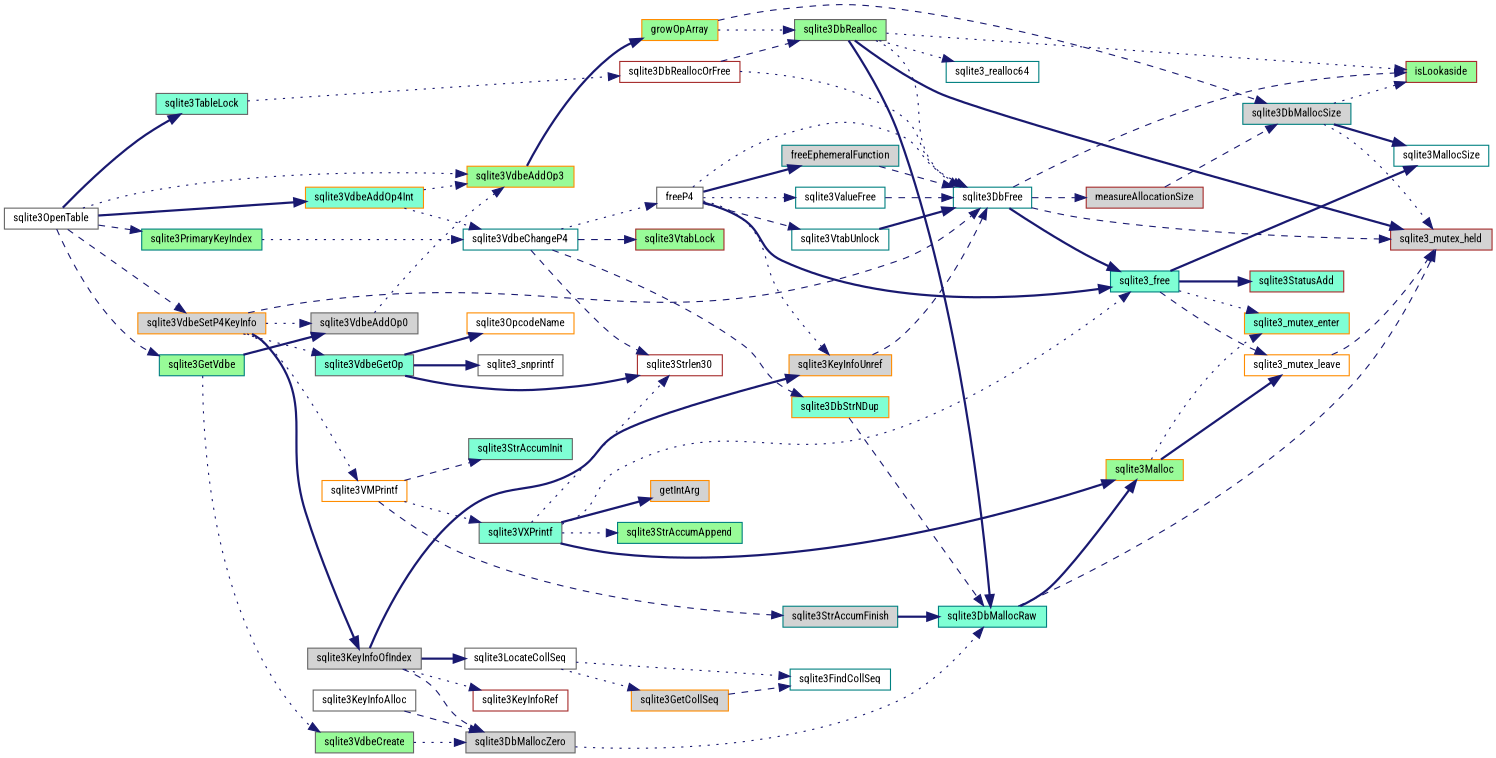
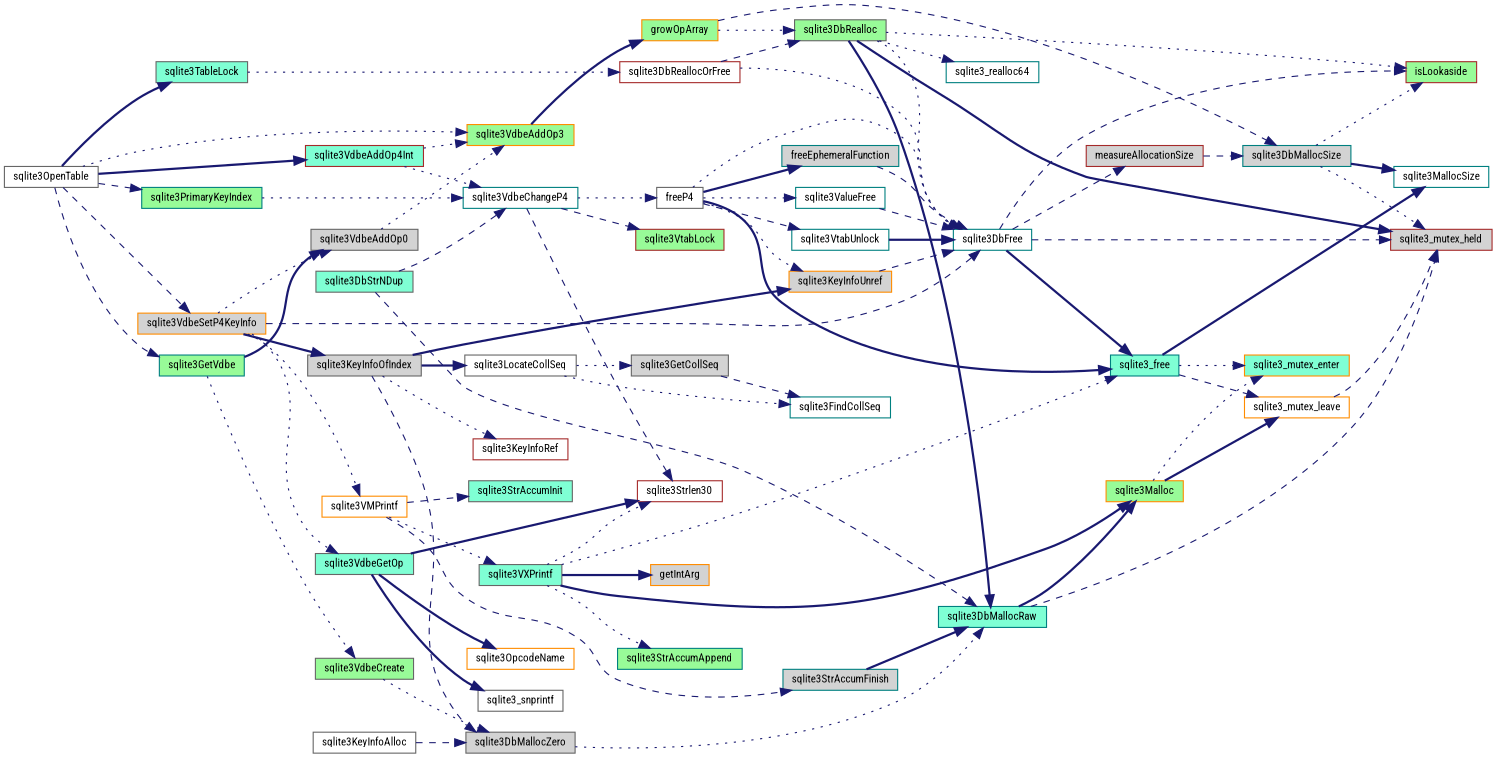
(364, 198) -> (364, 156)
(1297, 281) -> none
(688, 310) -> (449, 246)
(840, 407) -> (364, 282)
(680, 701) -> (680, 366)
